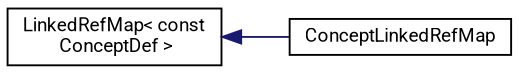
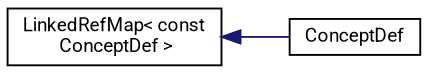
(400, 37) -> (355, 37)
